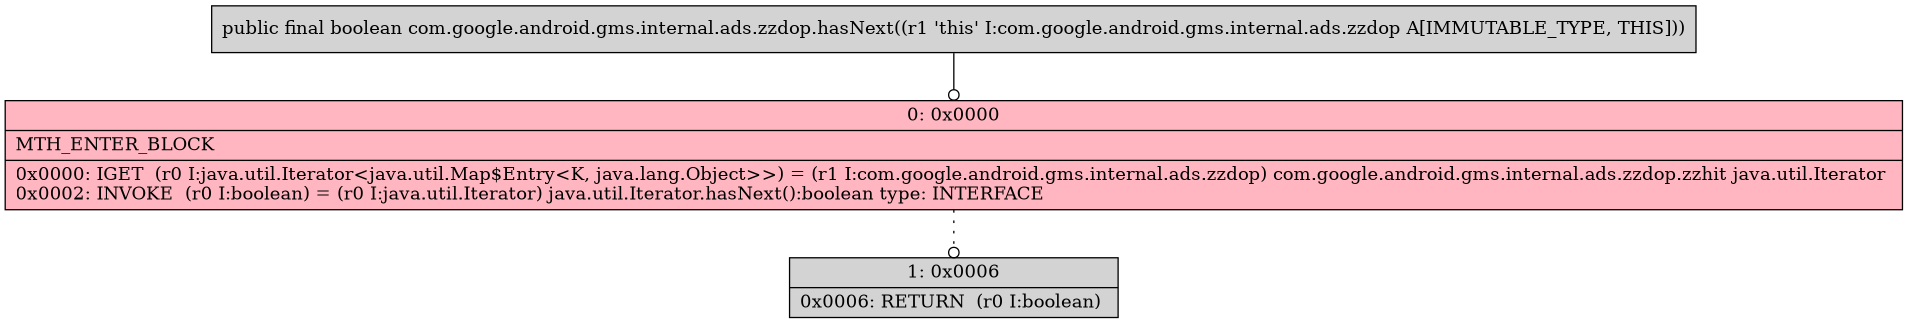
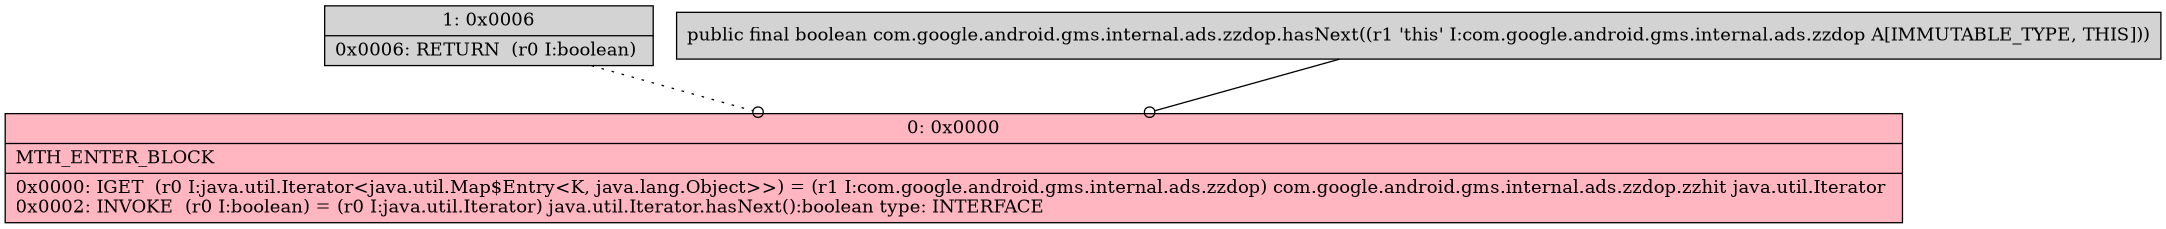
(954, 229) -> (672, 88)
